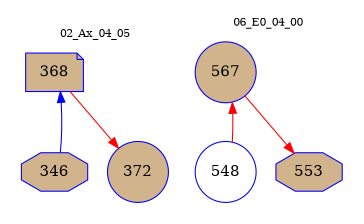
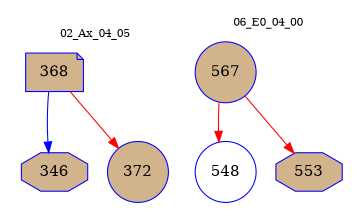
(62, 128) -> (47, 117)
(233, 128) -> (218, 117)
